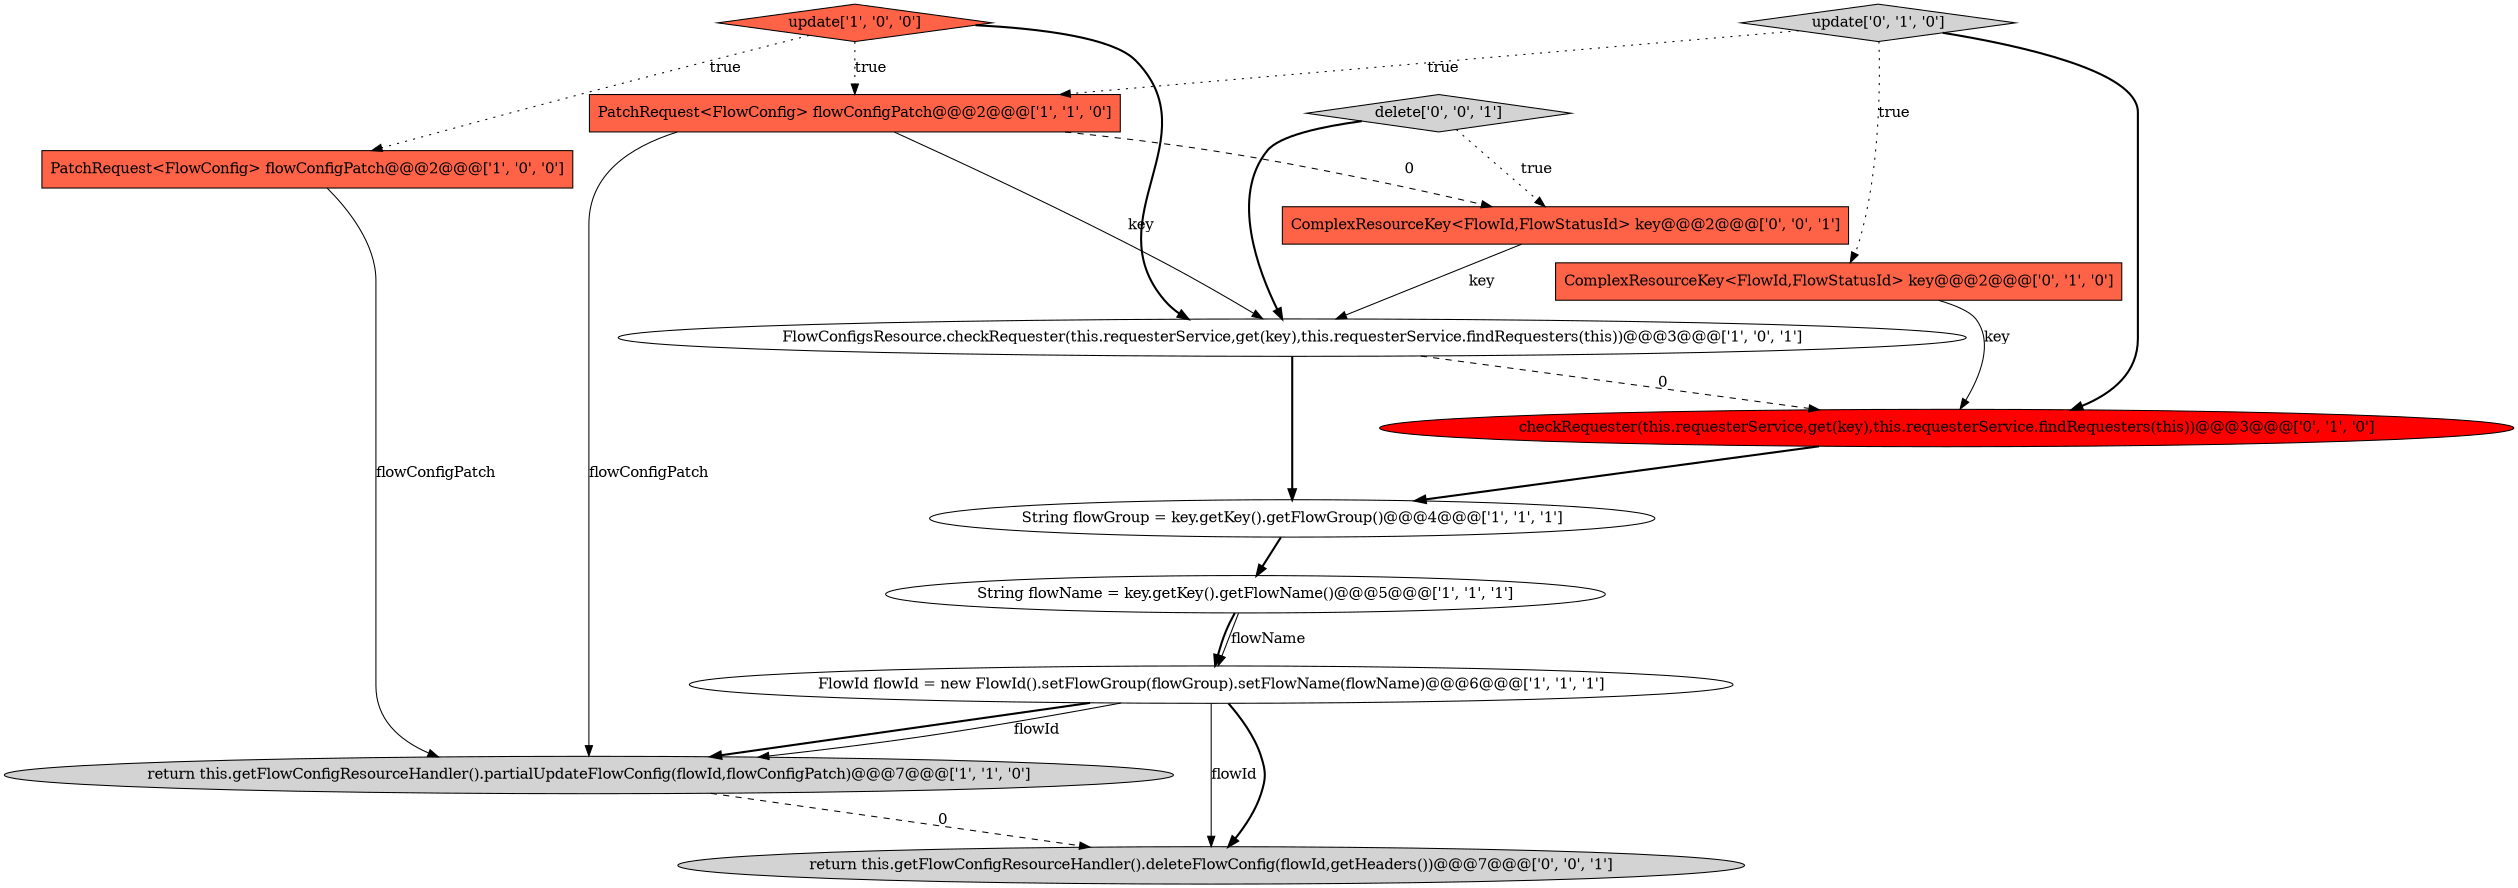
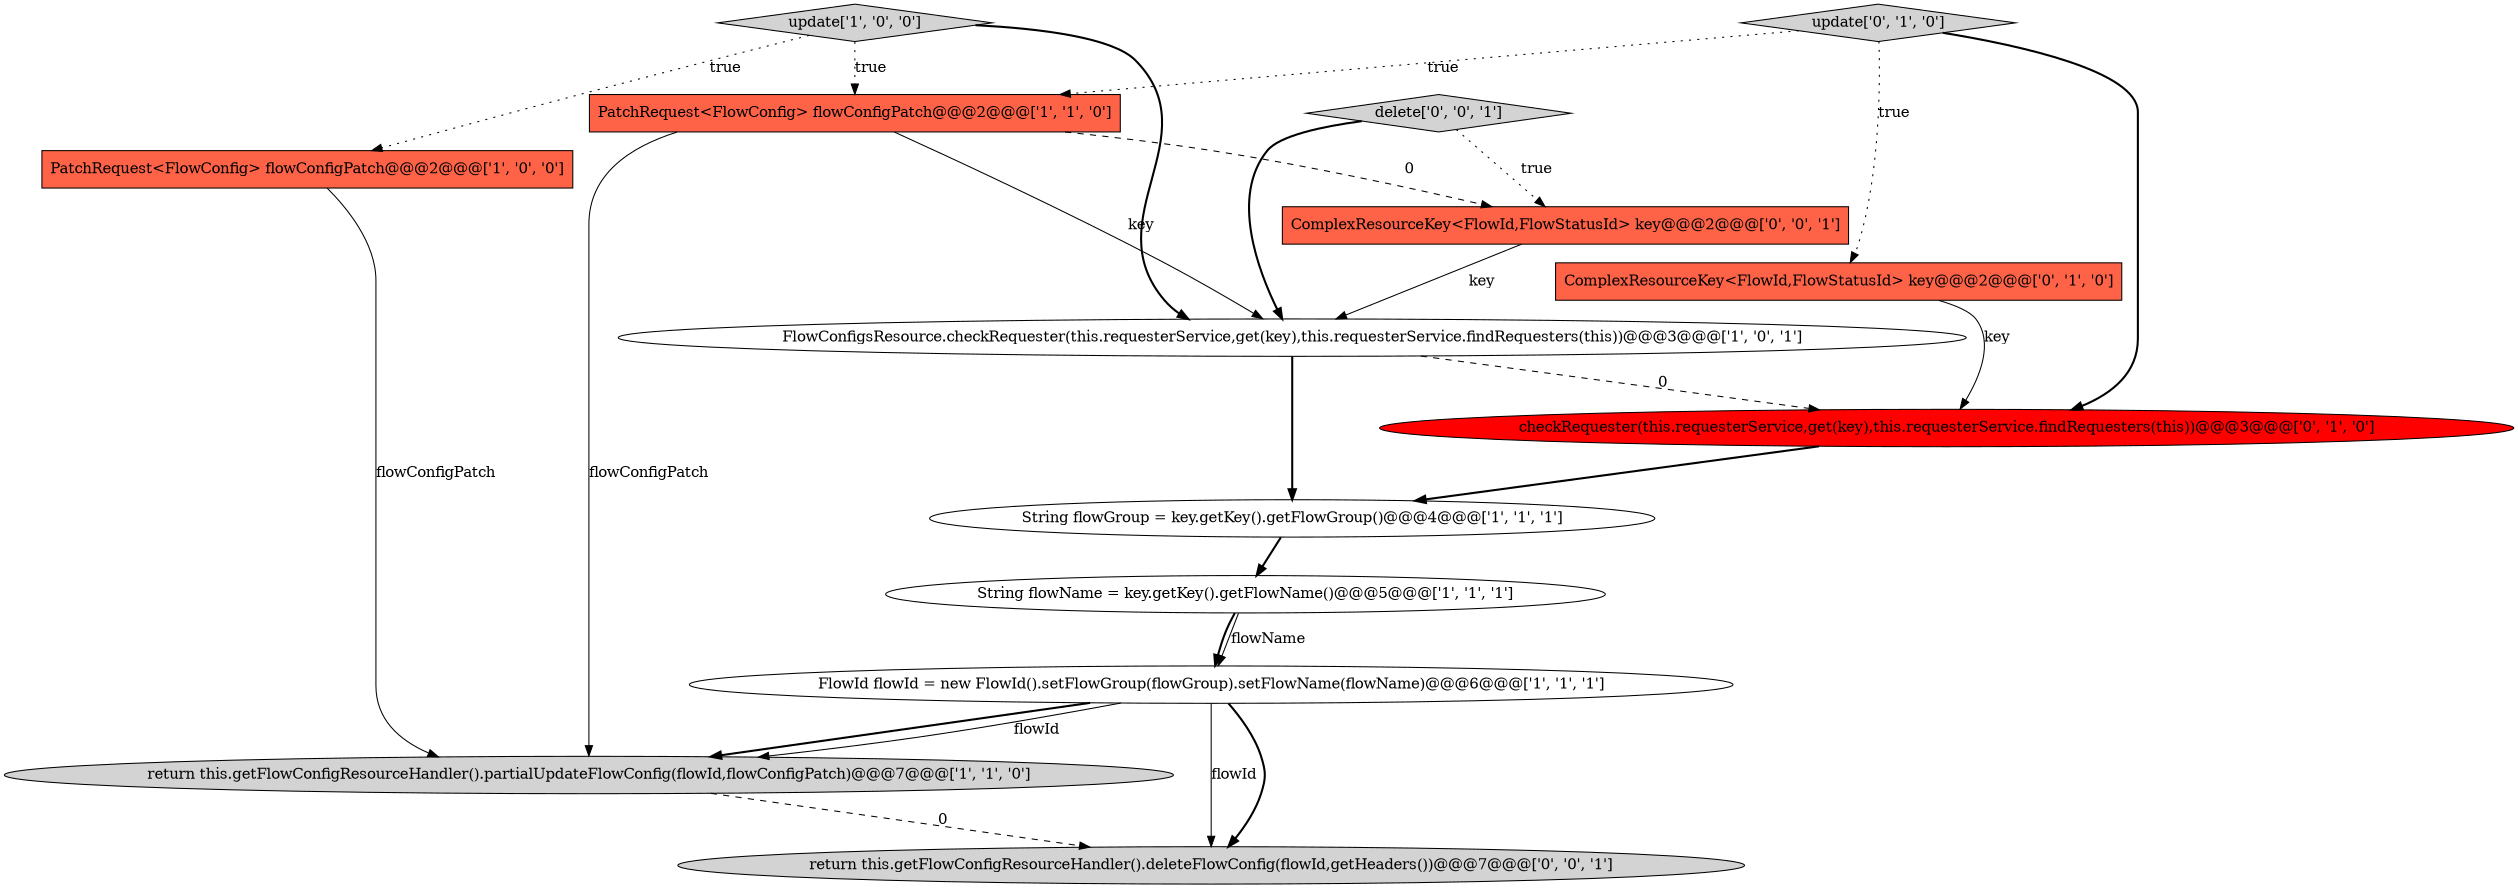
(855, 23) -> (855, 23)
